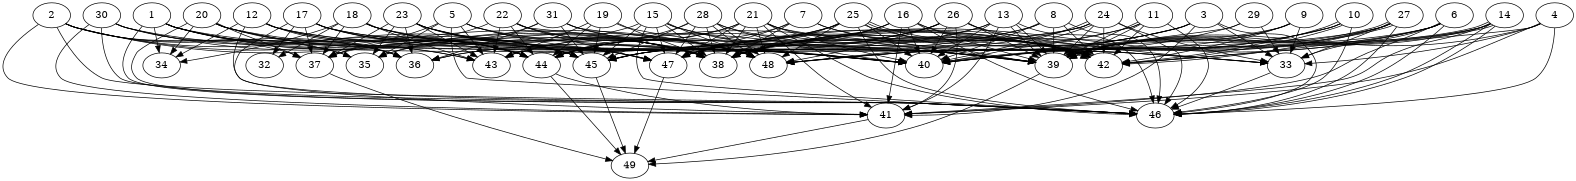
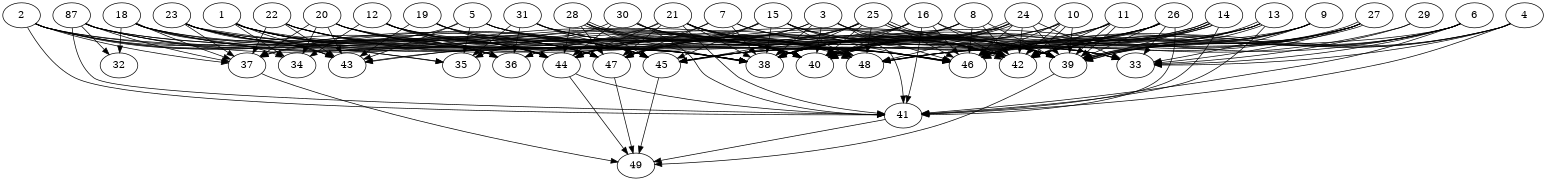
(302, 15) -> (72, 15)
(1095, 45) -> none
(1238, 85) -> (1150, 41)
